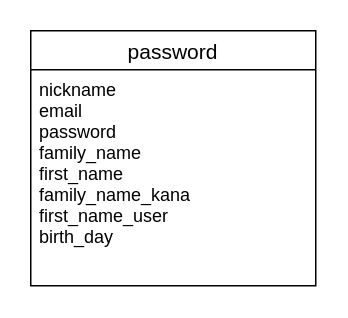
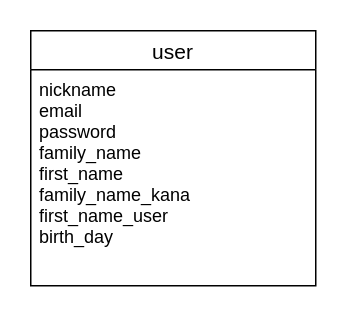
(173, 52) -> (173, 52)
